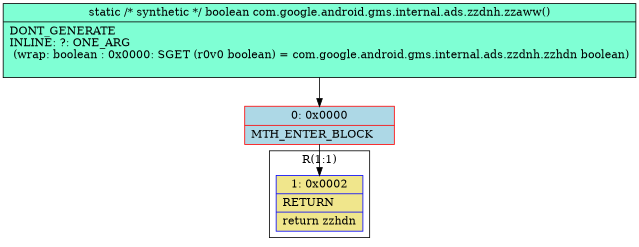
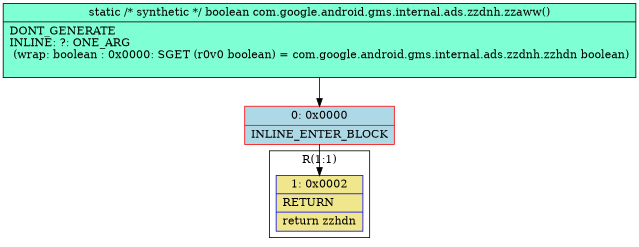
(312, 134) -> (320, 134)
